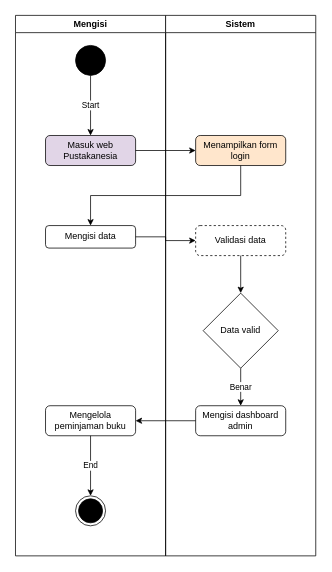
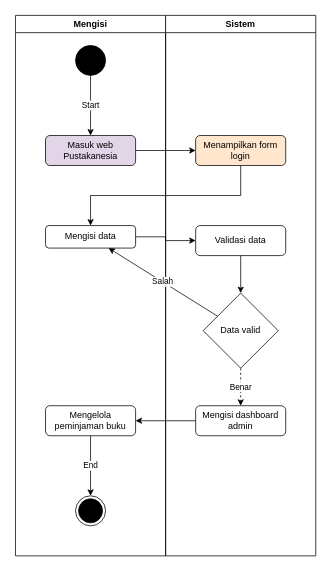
(240, 240) -> (240, 240)
none -> (167, 285)
(240, 375) -> (240, 375)
